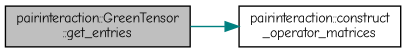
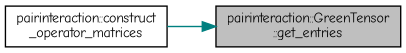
(208, 26) -> (185, 26)
